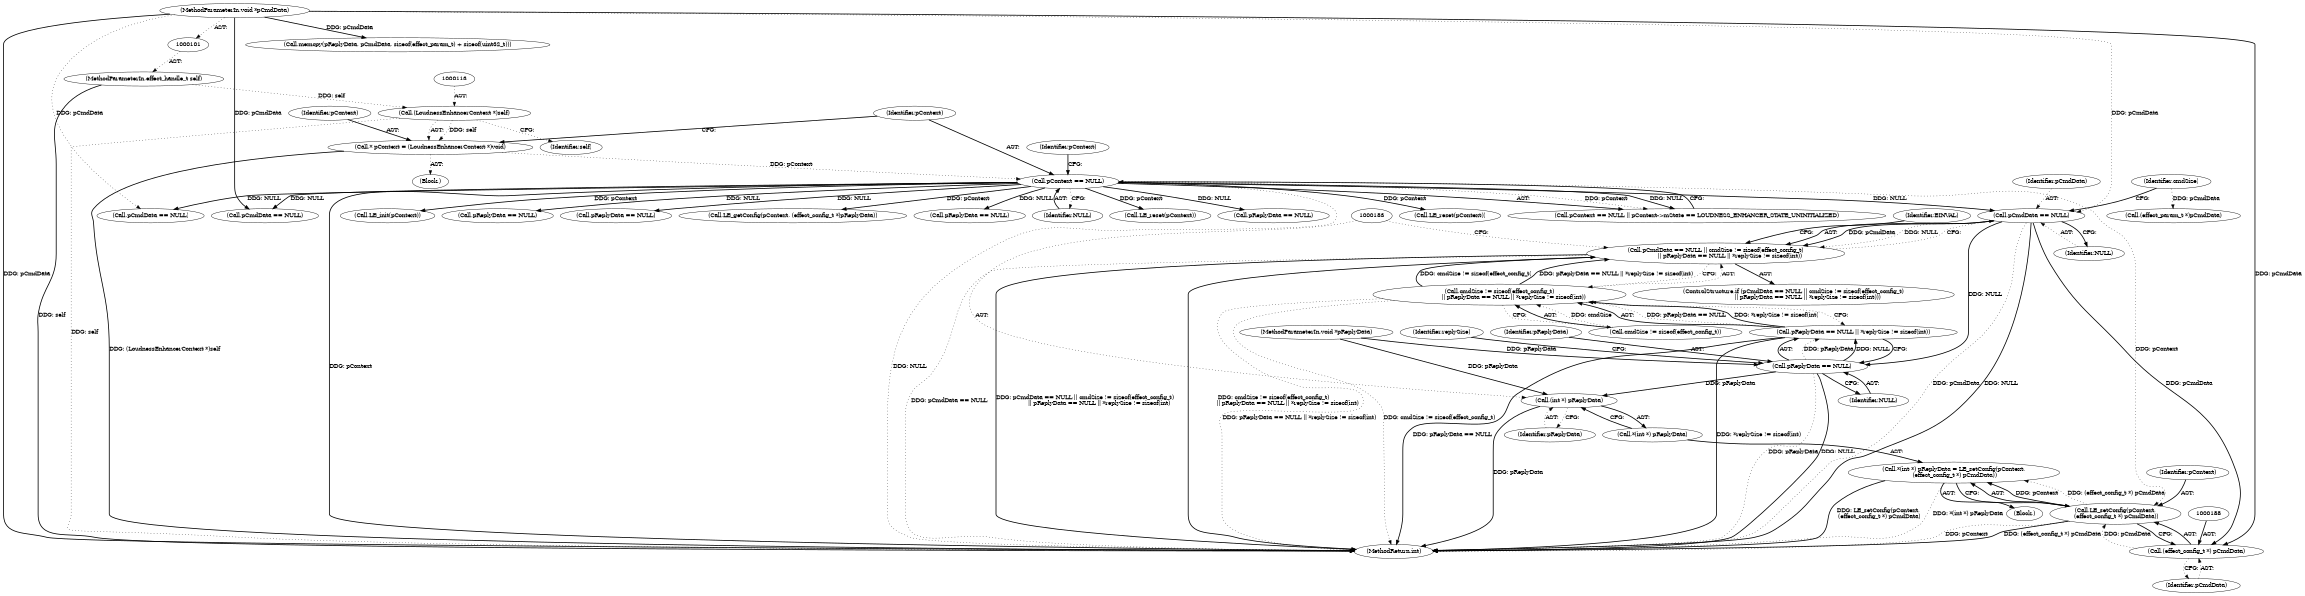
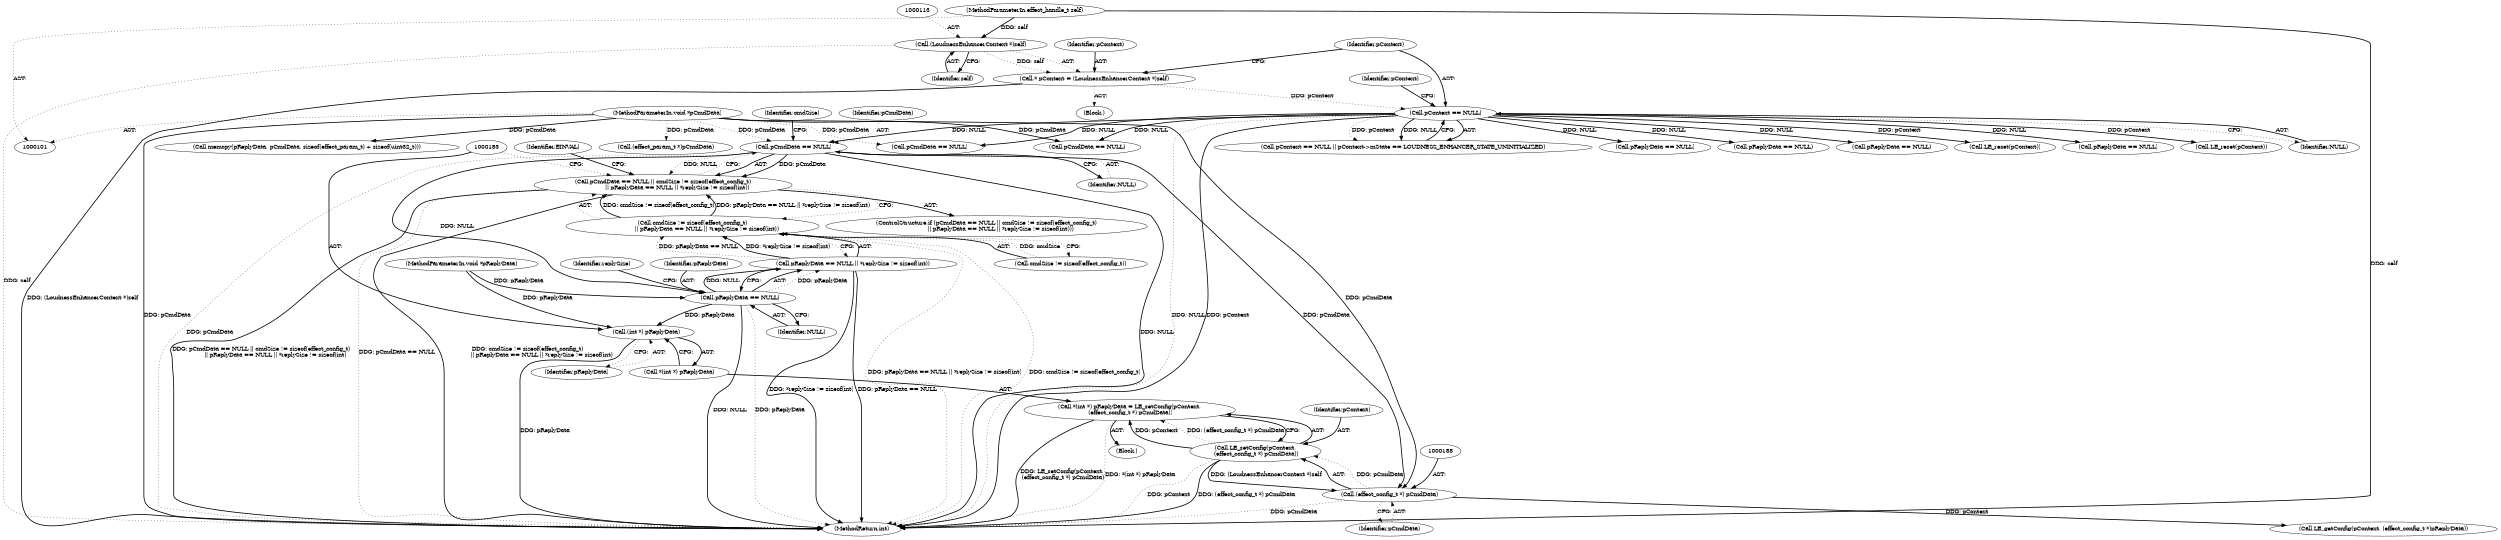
(168, 60) -> (443, 22)
none -> (946, 62)
(298, 96) -> (999, 27)
(513, 130) -> (965, 61)
(430, 147) -> (1094, 79)
(1773, 191) -> none
(2172, 197) -> (667, 128)
(939, 198) -> (1909, 513)
(388, 216) -> none
(1034, 341) -> (352, 277)
none -> (1127, 520)
(2166, 534) -> (1266, 475)
